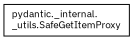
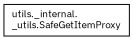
(67, 20) -> (67, 20)
